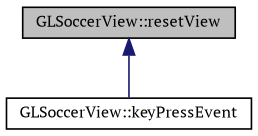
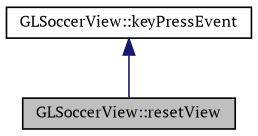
(129, 77) -> (129, 77)
